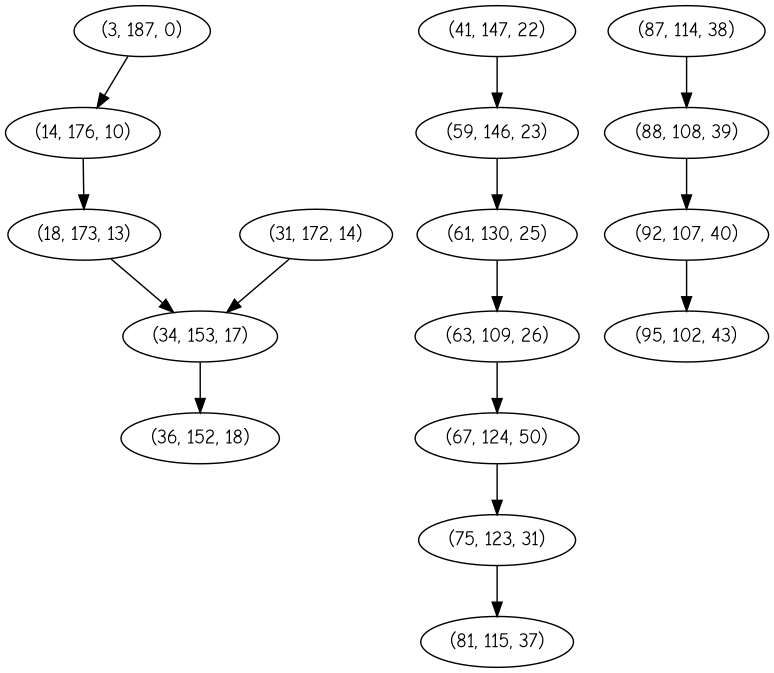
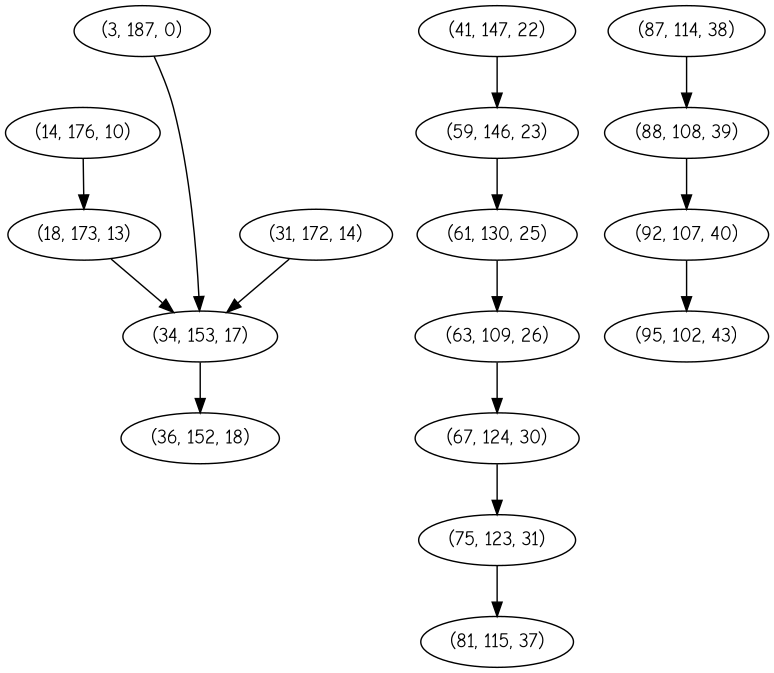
(116, 76) -> (187, 174)
(497, 438) -> (497, 438)
